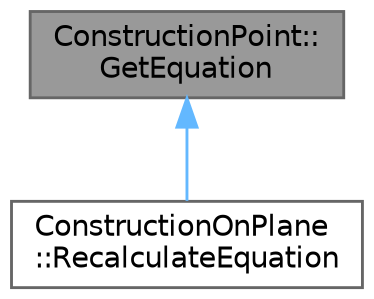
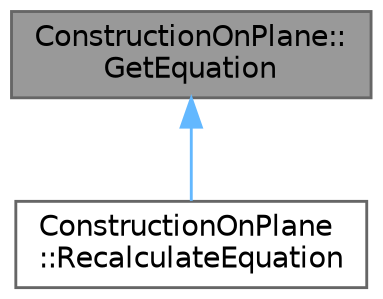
(187, 55) -> (191, 55)
